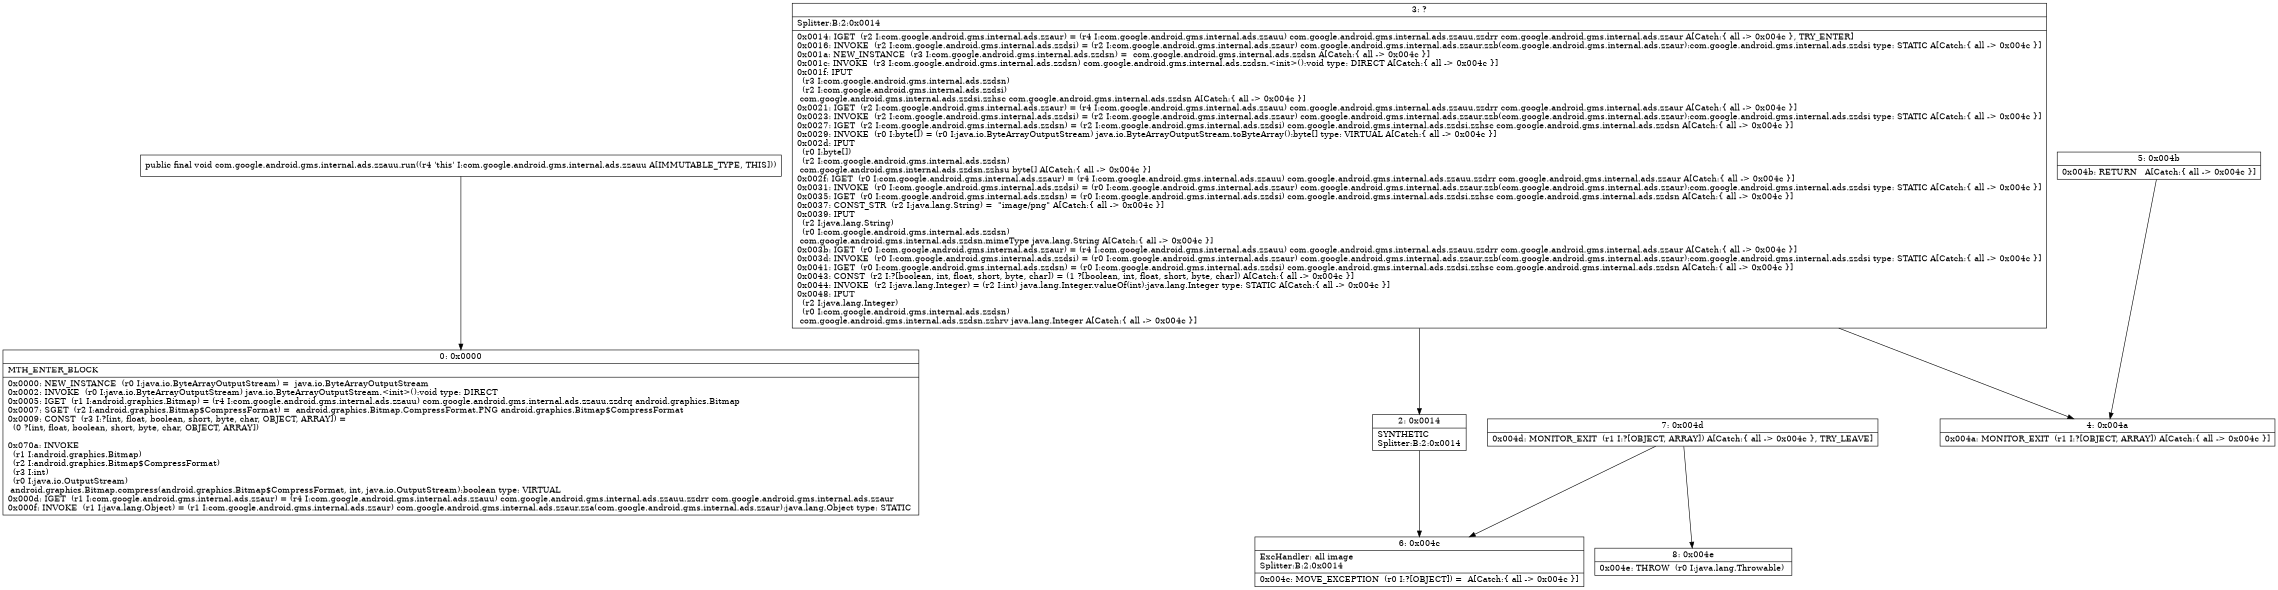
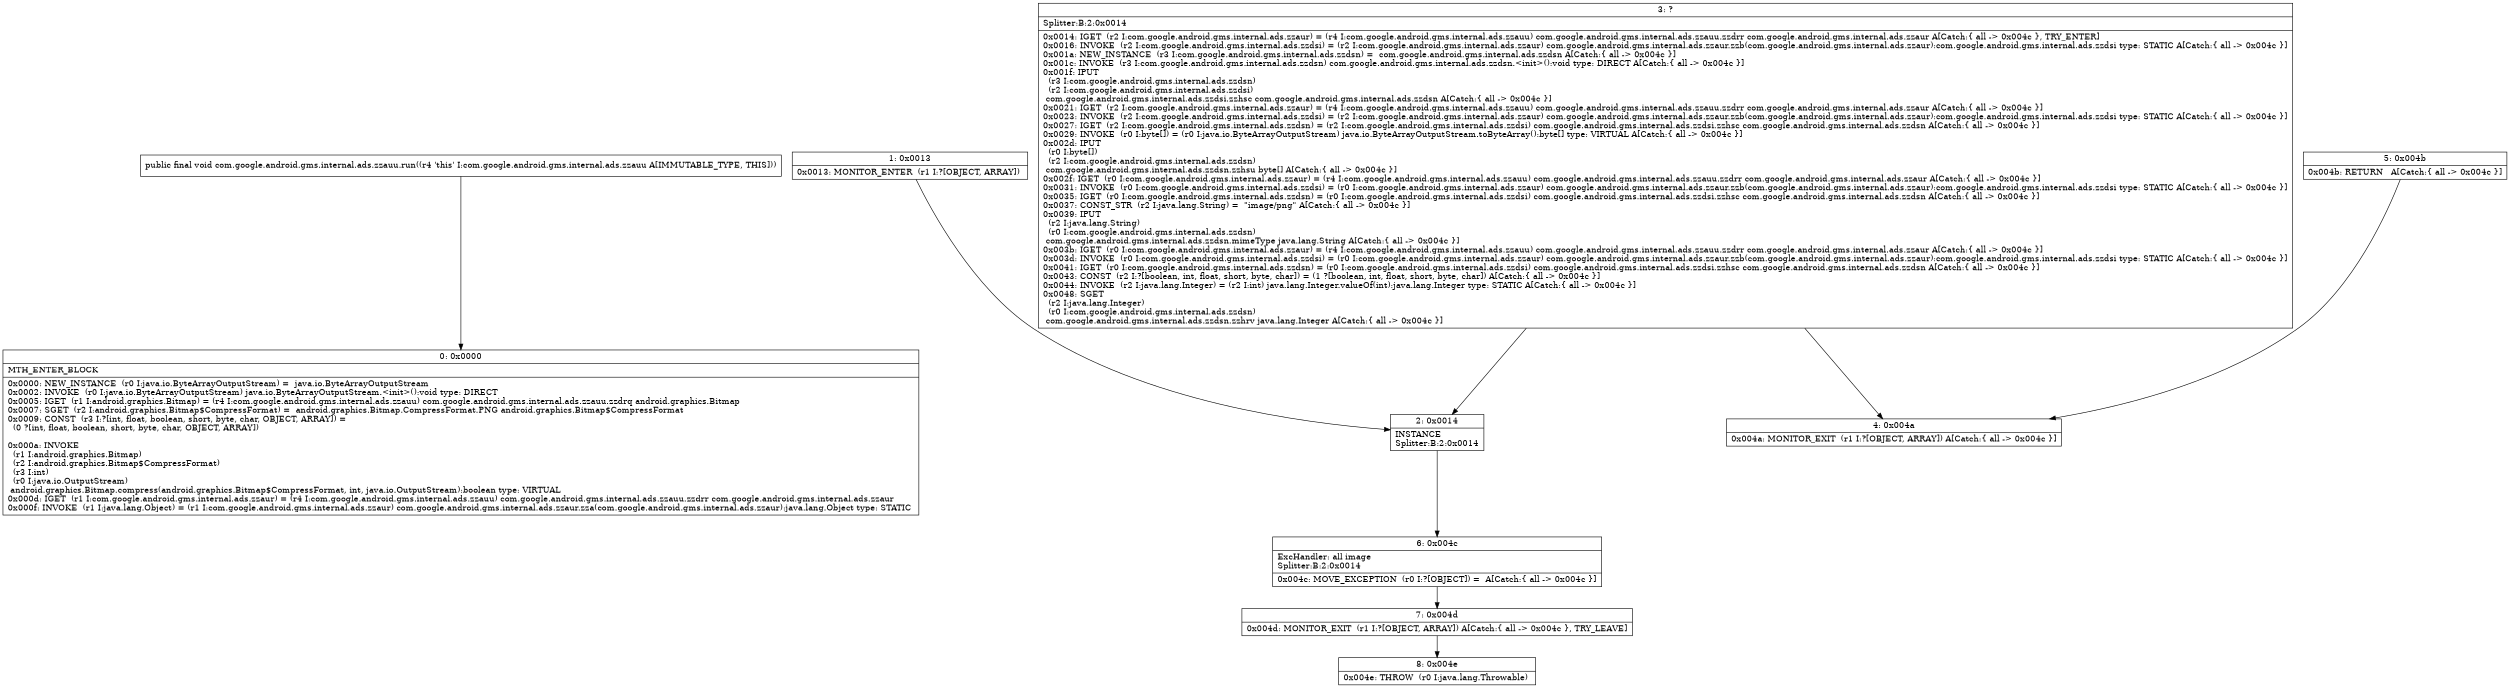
none -> (910, 166)
(829, 294) -> (1076, 294)
(1403, 435) -> (1419, 435)
(46, 446) -> (46, 446)
(1565, 490) -> (1437, 595)
